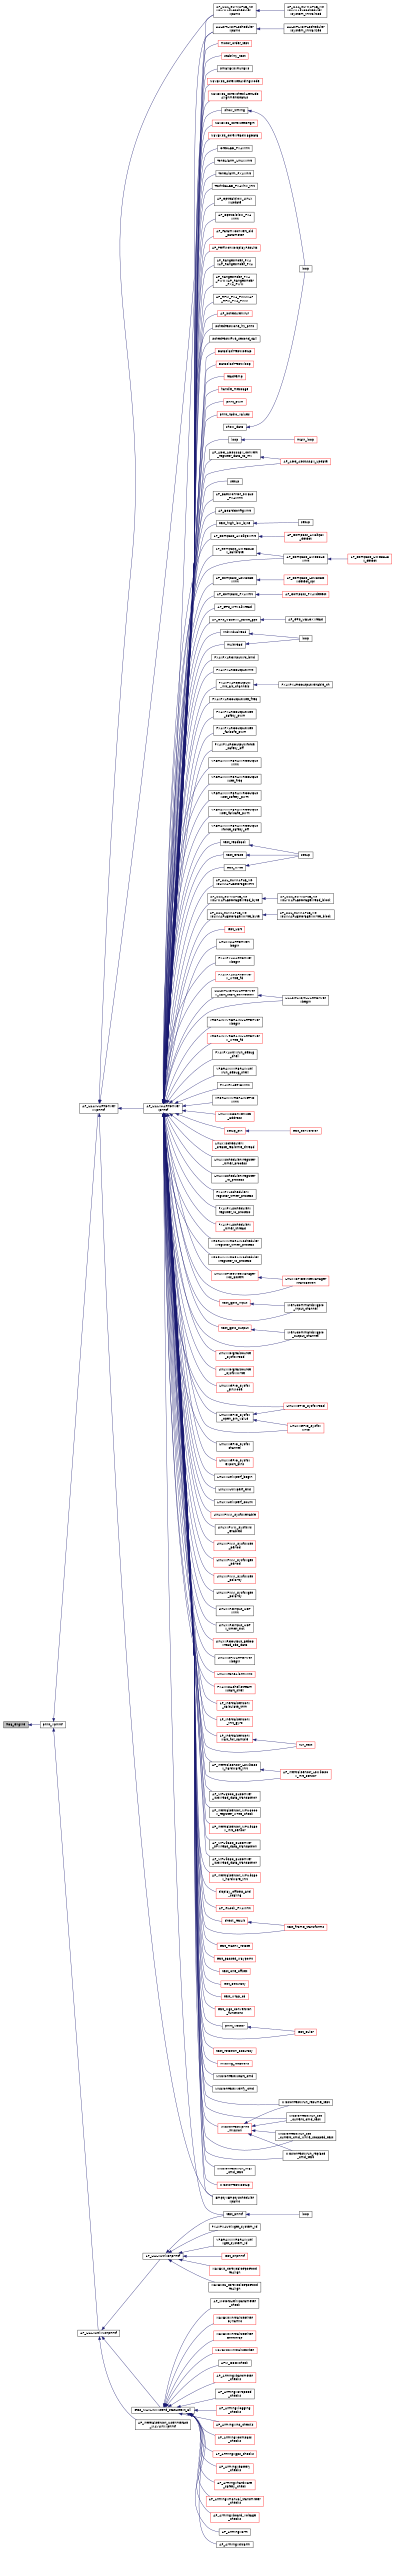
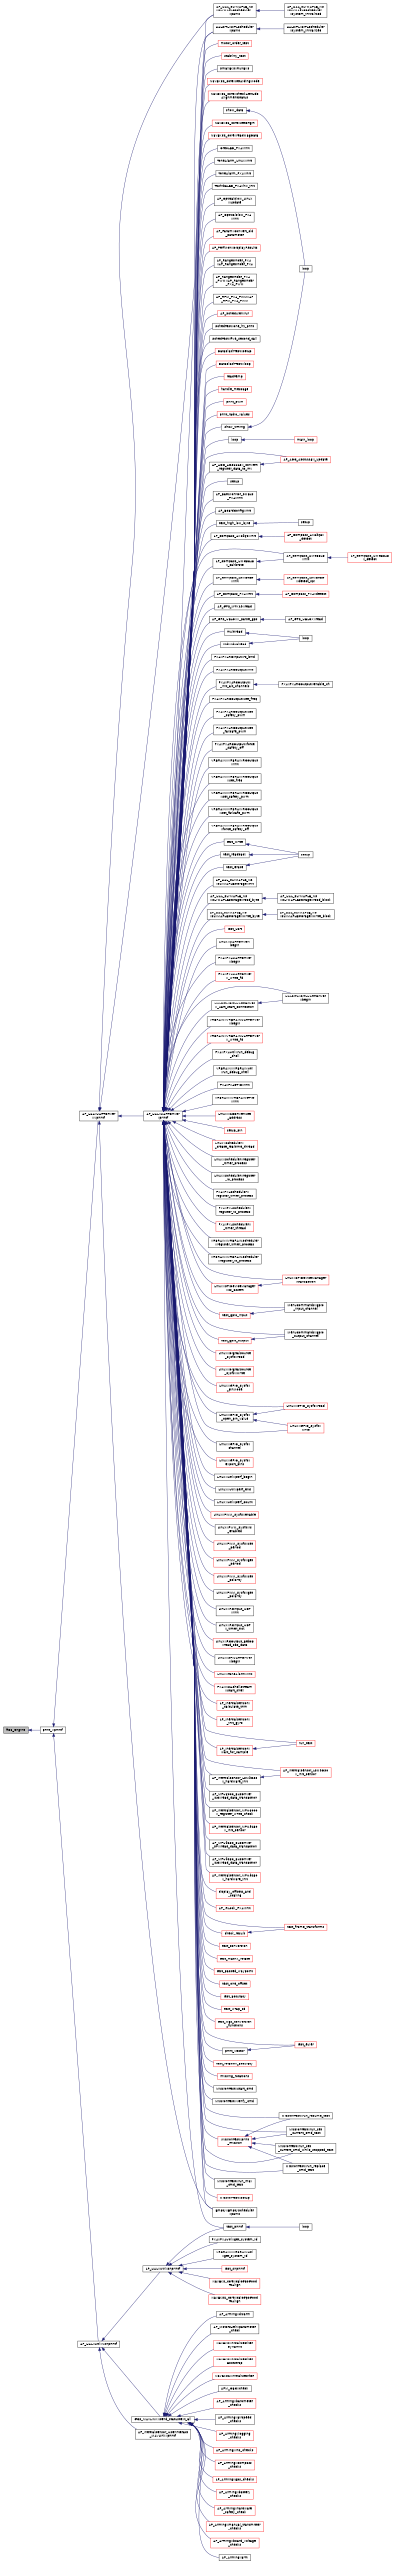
(269, 1131) -> (188, 1540)
(235, 2287) -> (235, 2300)
